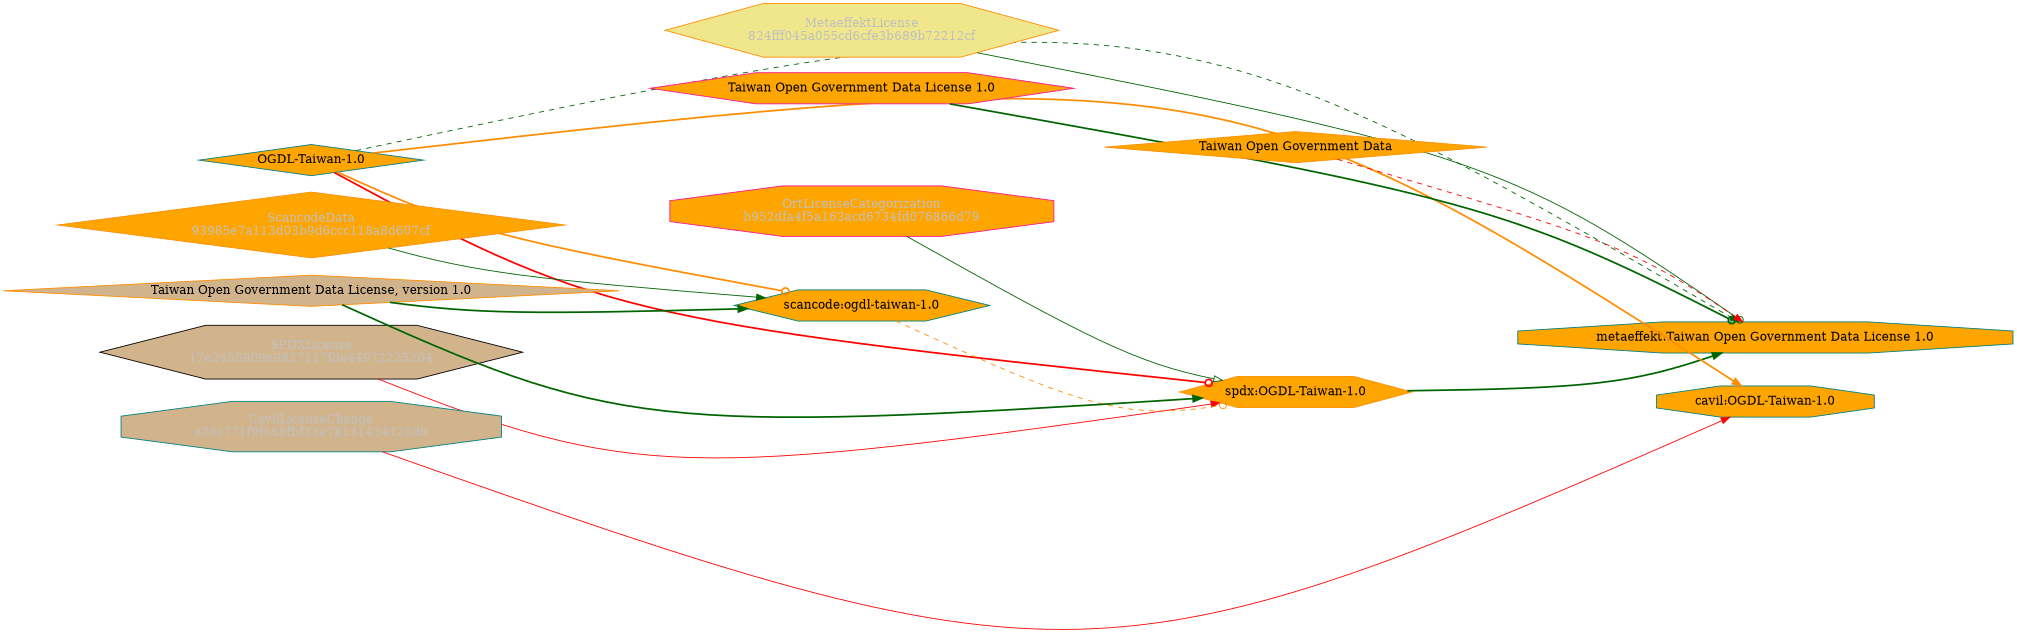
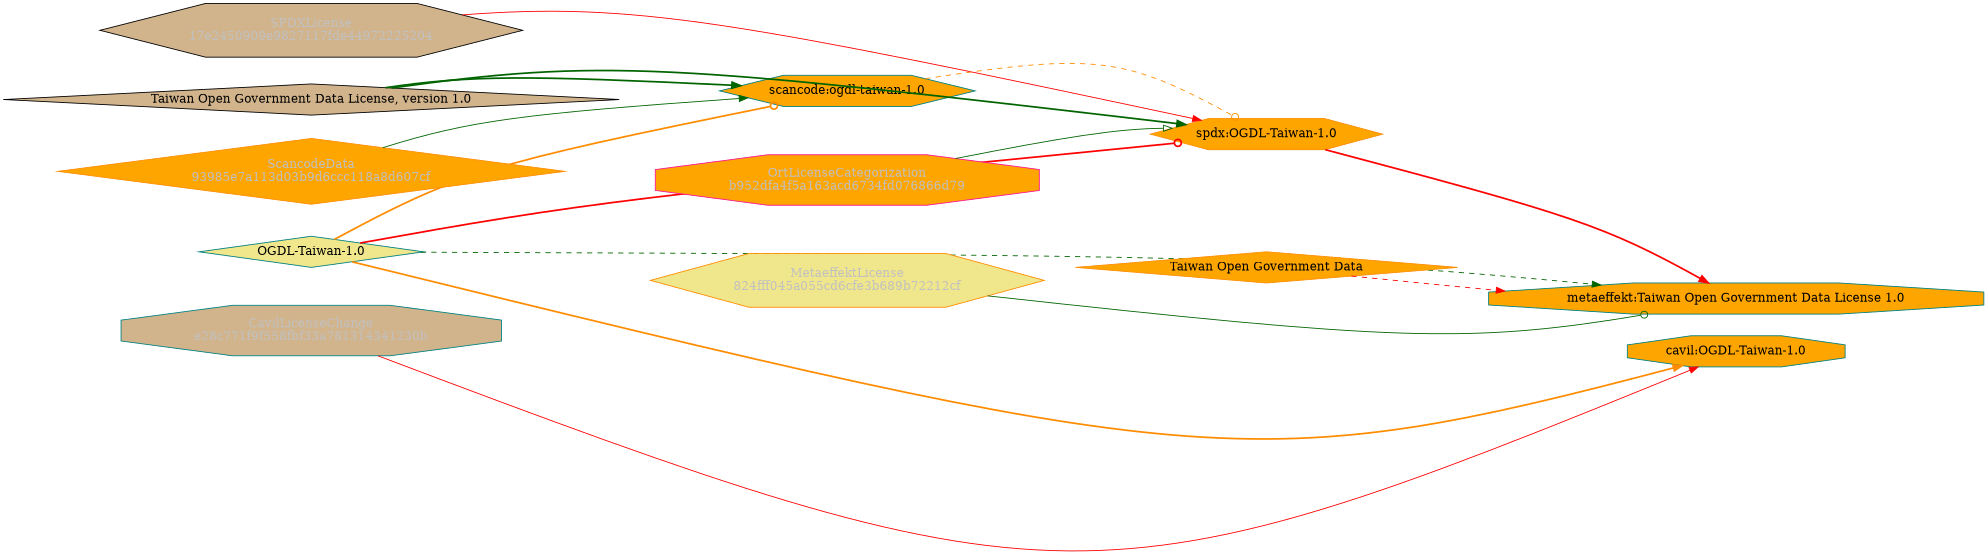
(862, 88) -> none
(311, 160) -> (311, 252)
(311, 291) -> (311, 100)
(1562, 386) -> (1517, 202)
